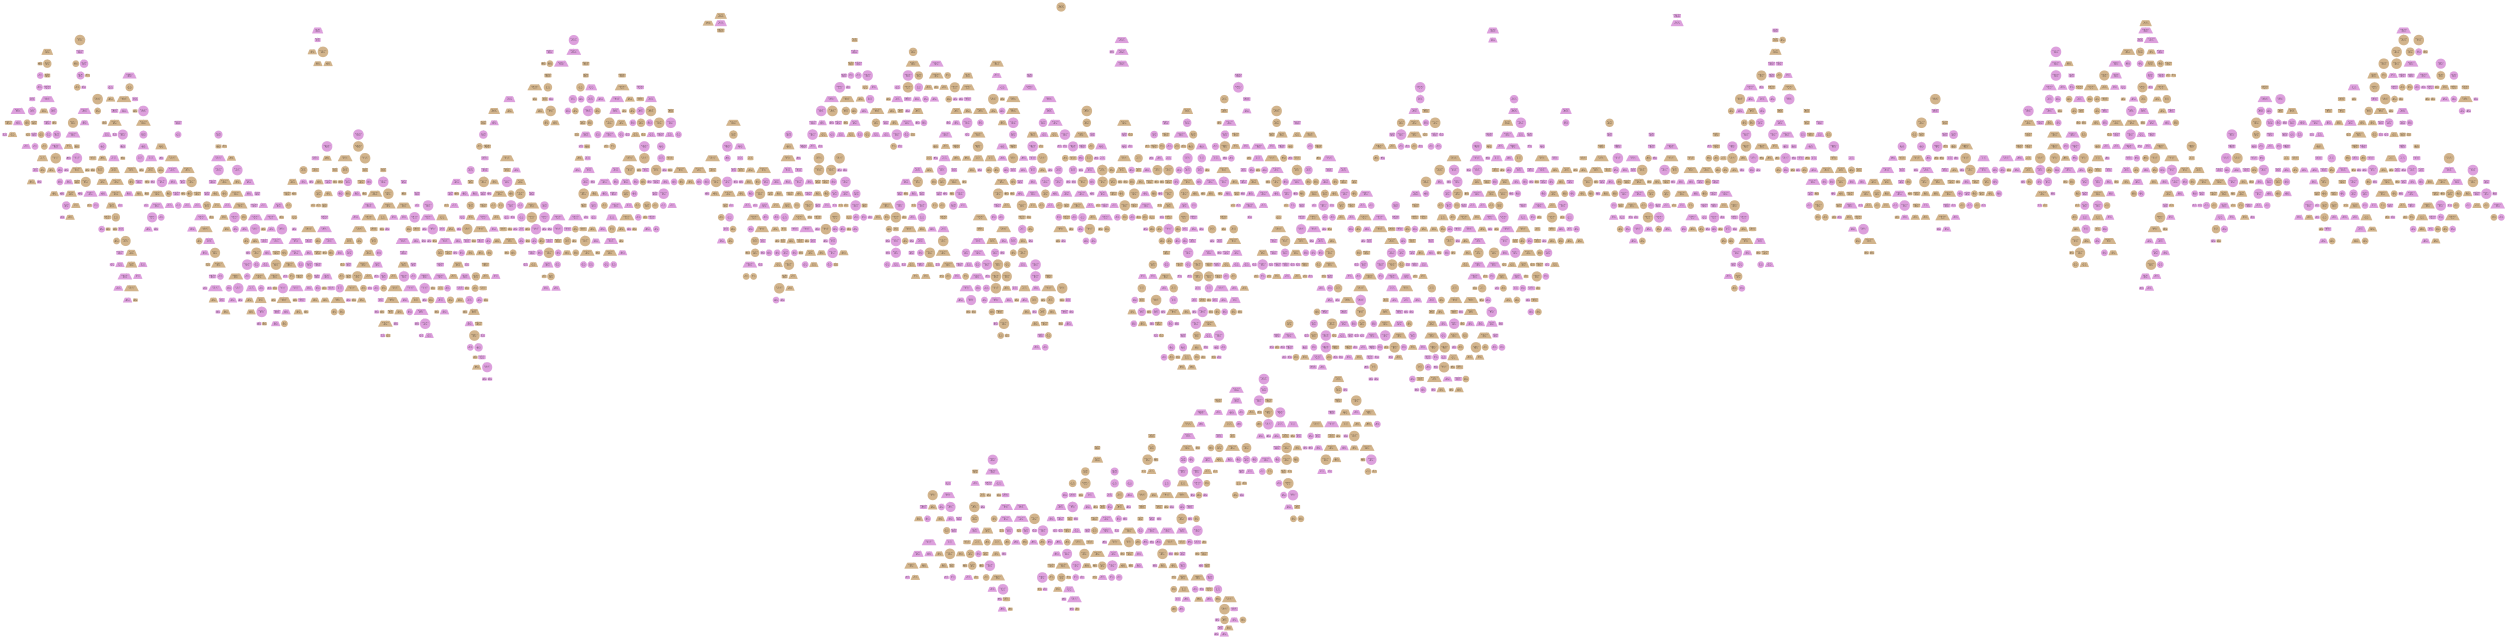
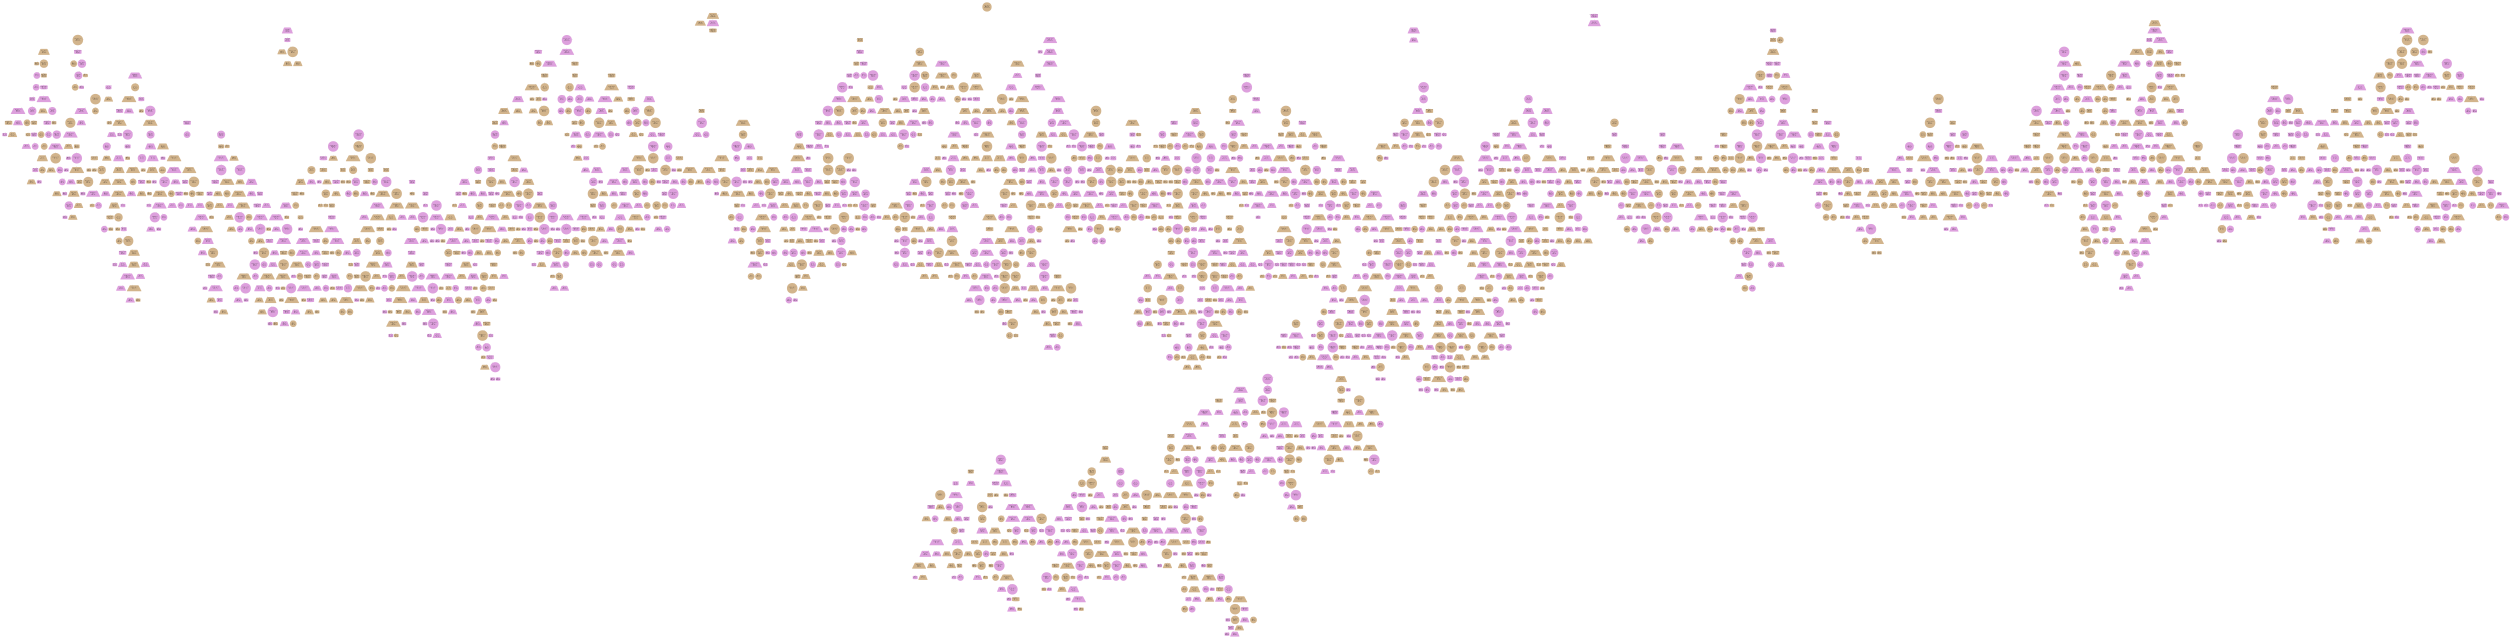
(2104, 87) -> (2111, 87)
(832, 123) -> (838, 123)
none -> (2169, 135)
(2315, 170) -> (2319, 170)
(1448, 379) -> (1450, 379)
